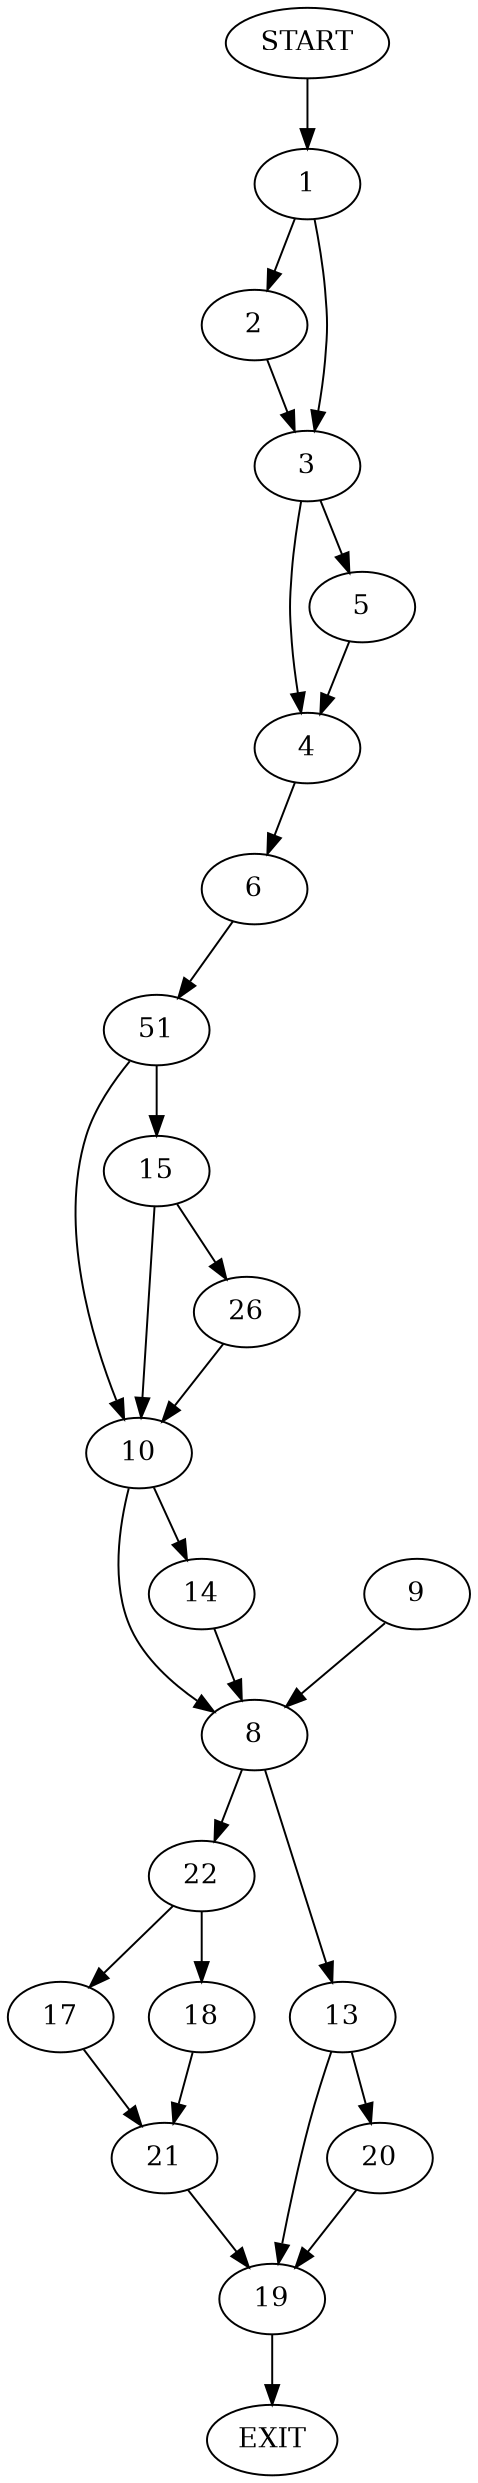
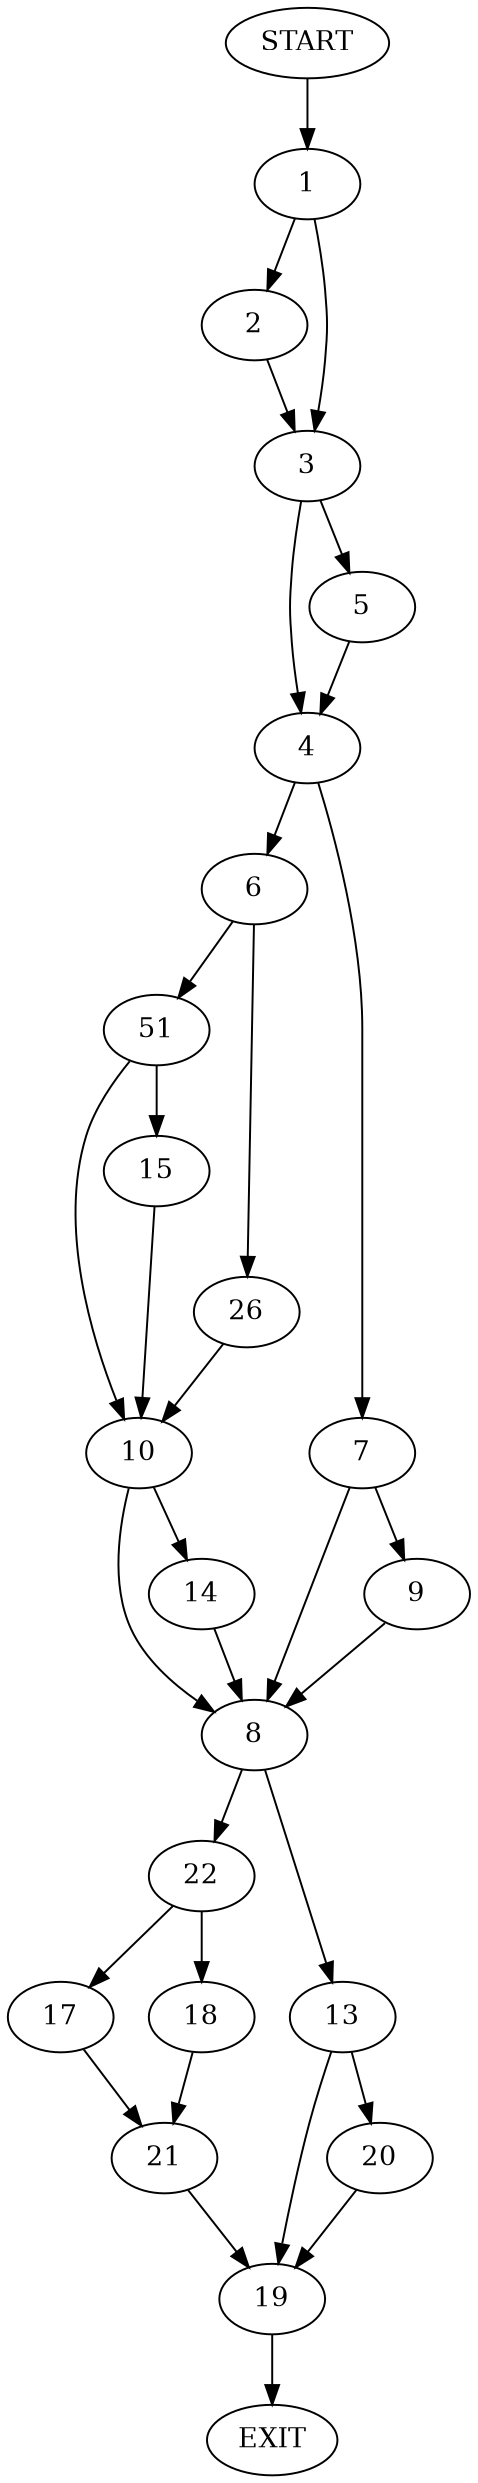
(196, 1233) -> (251, 1091)
none -> (362, 1453)
